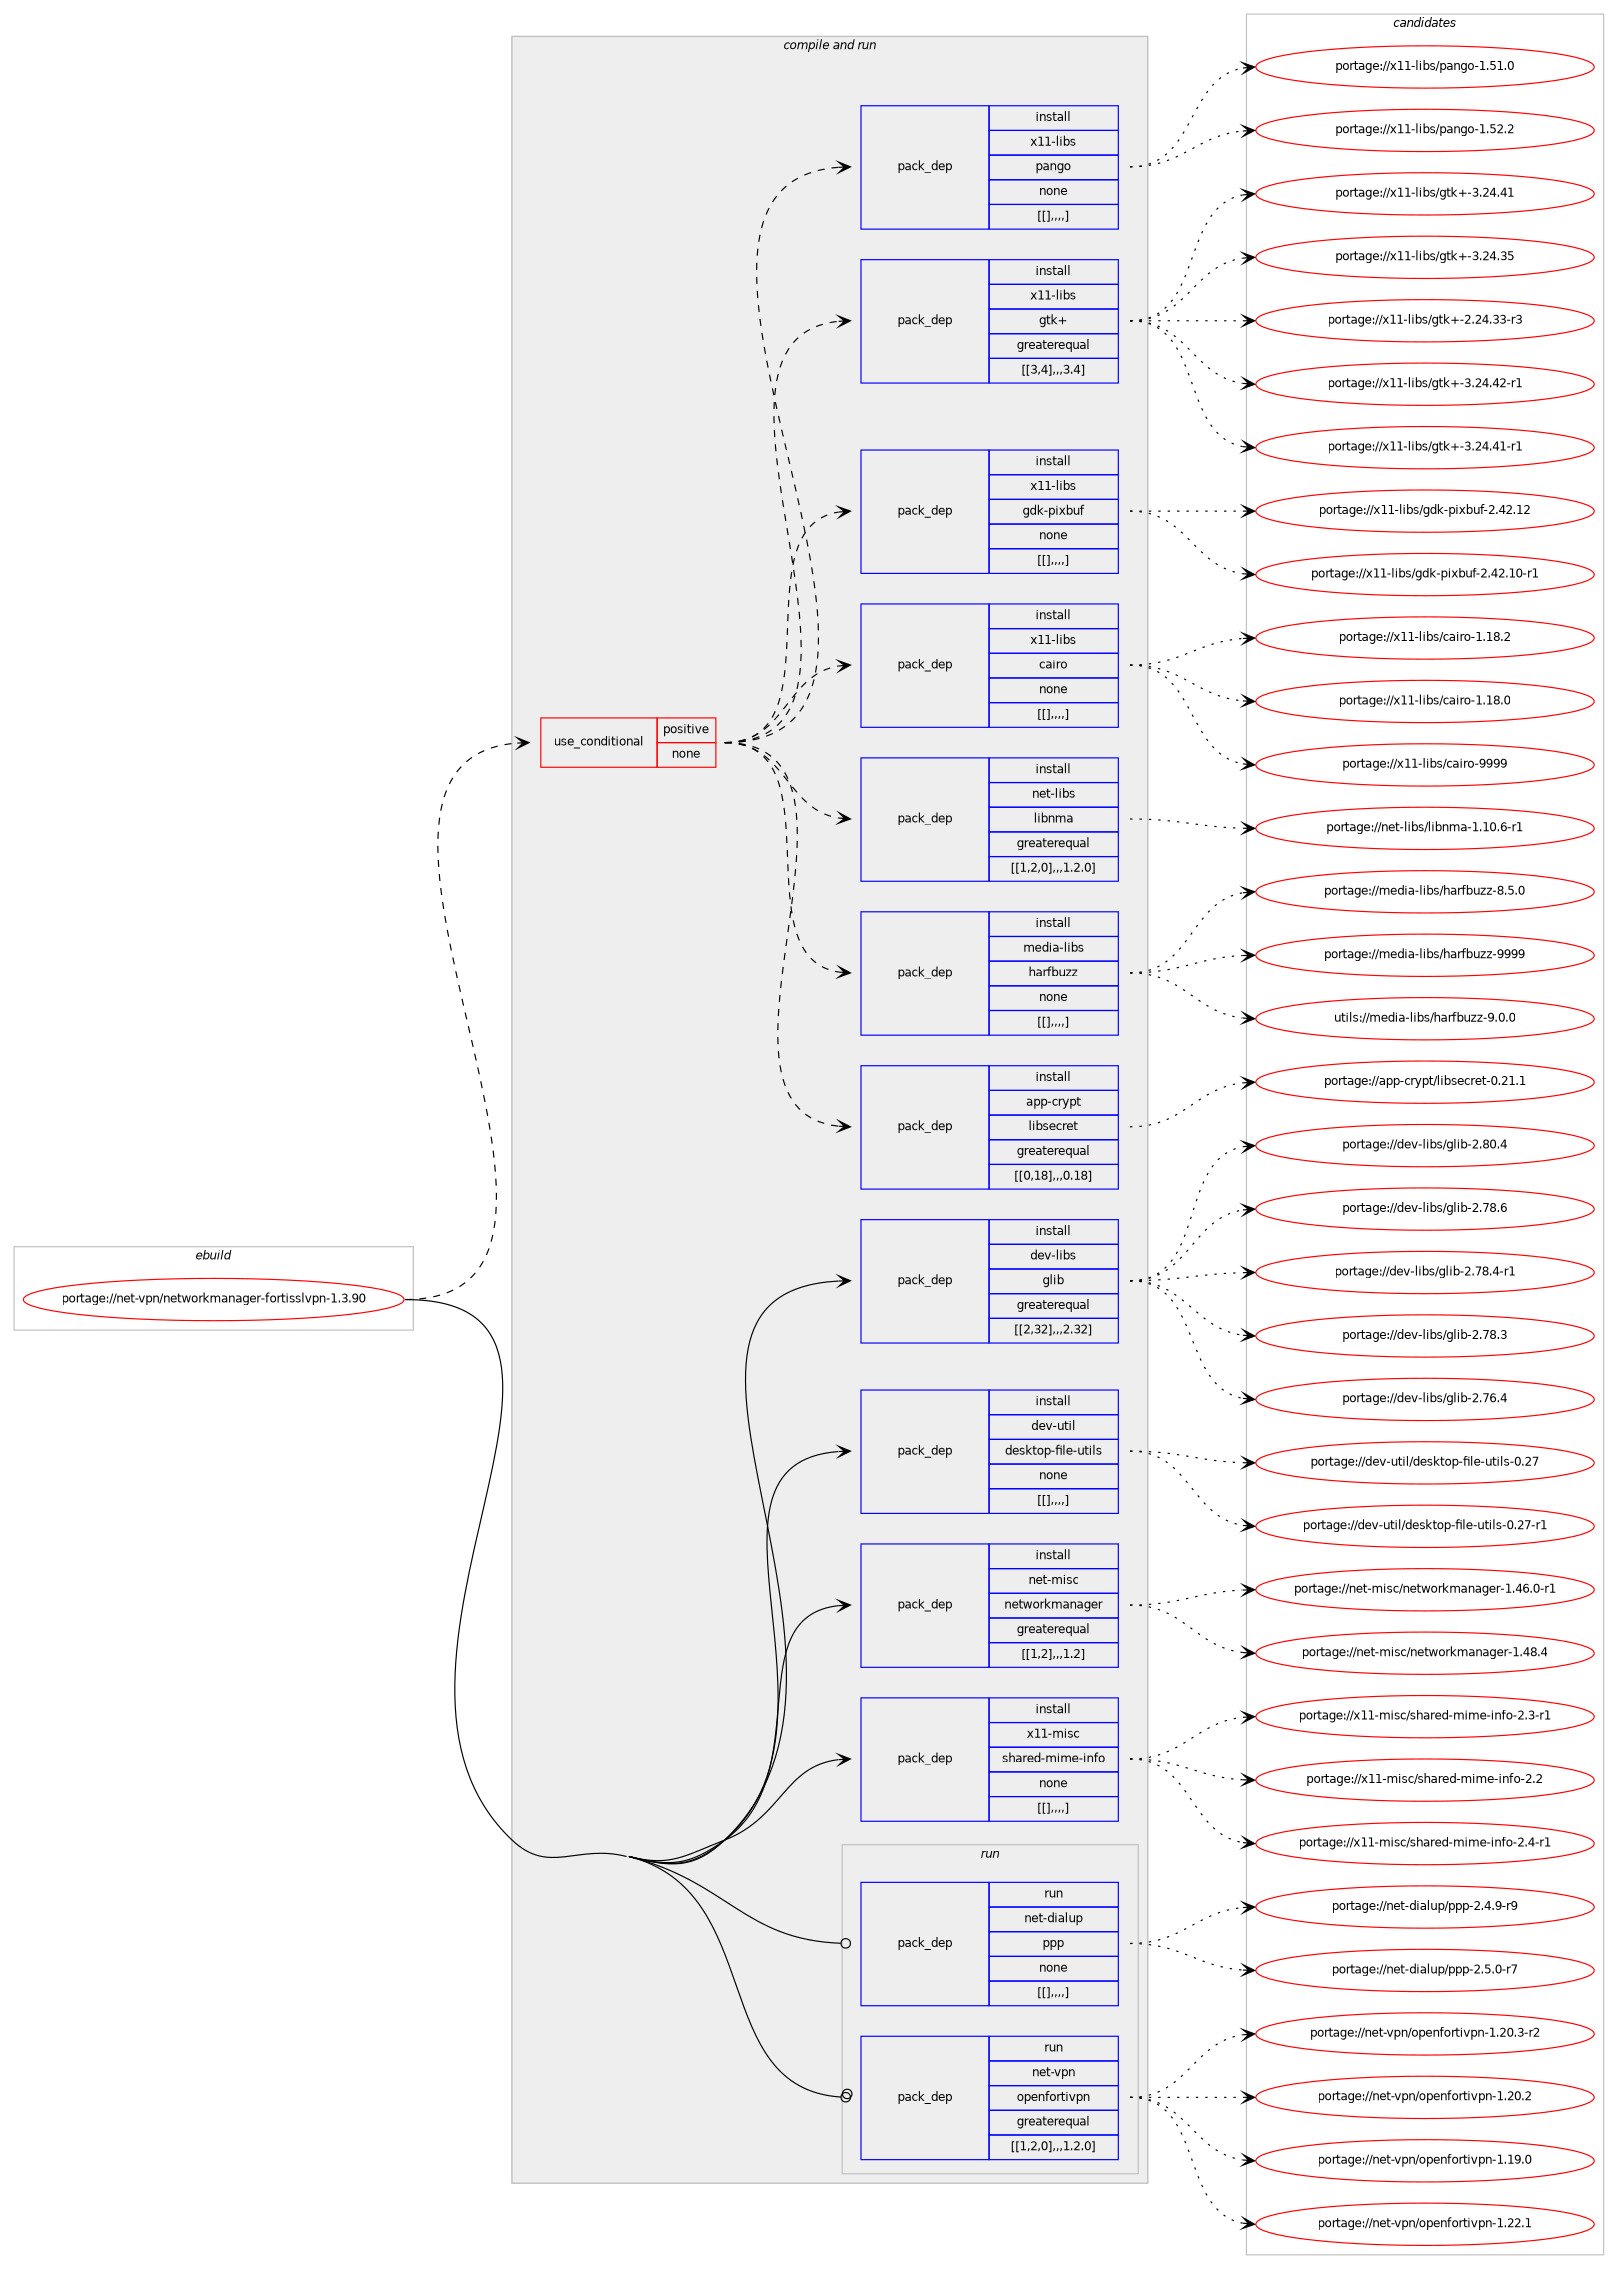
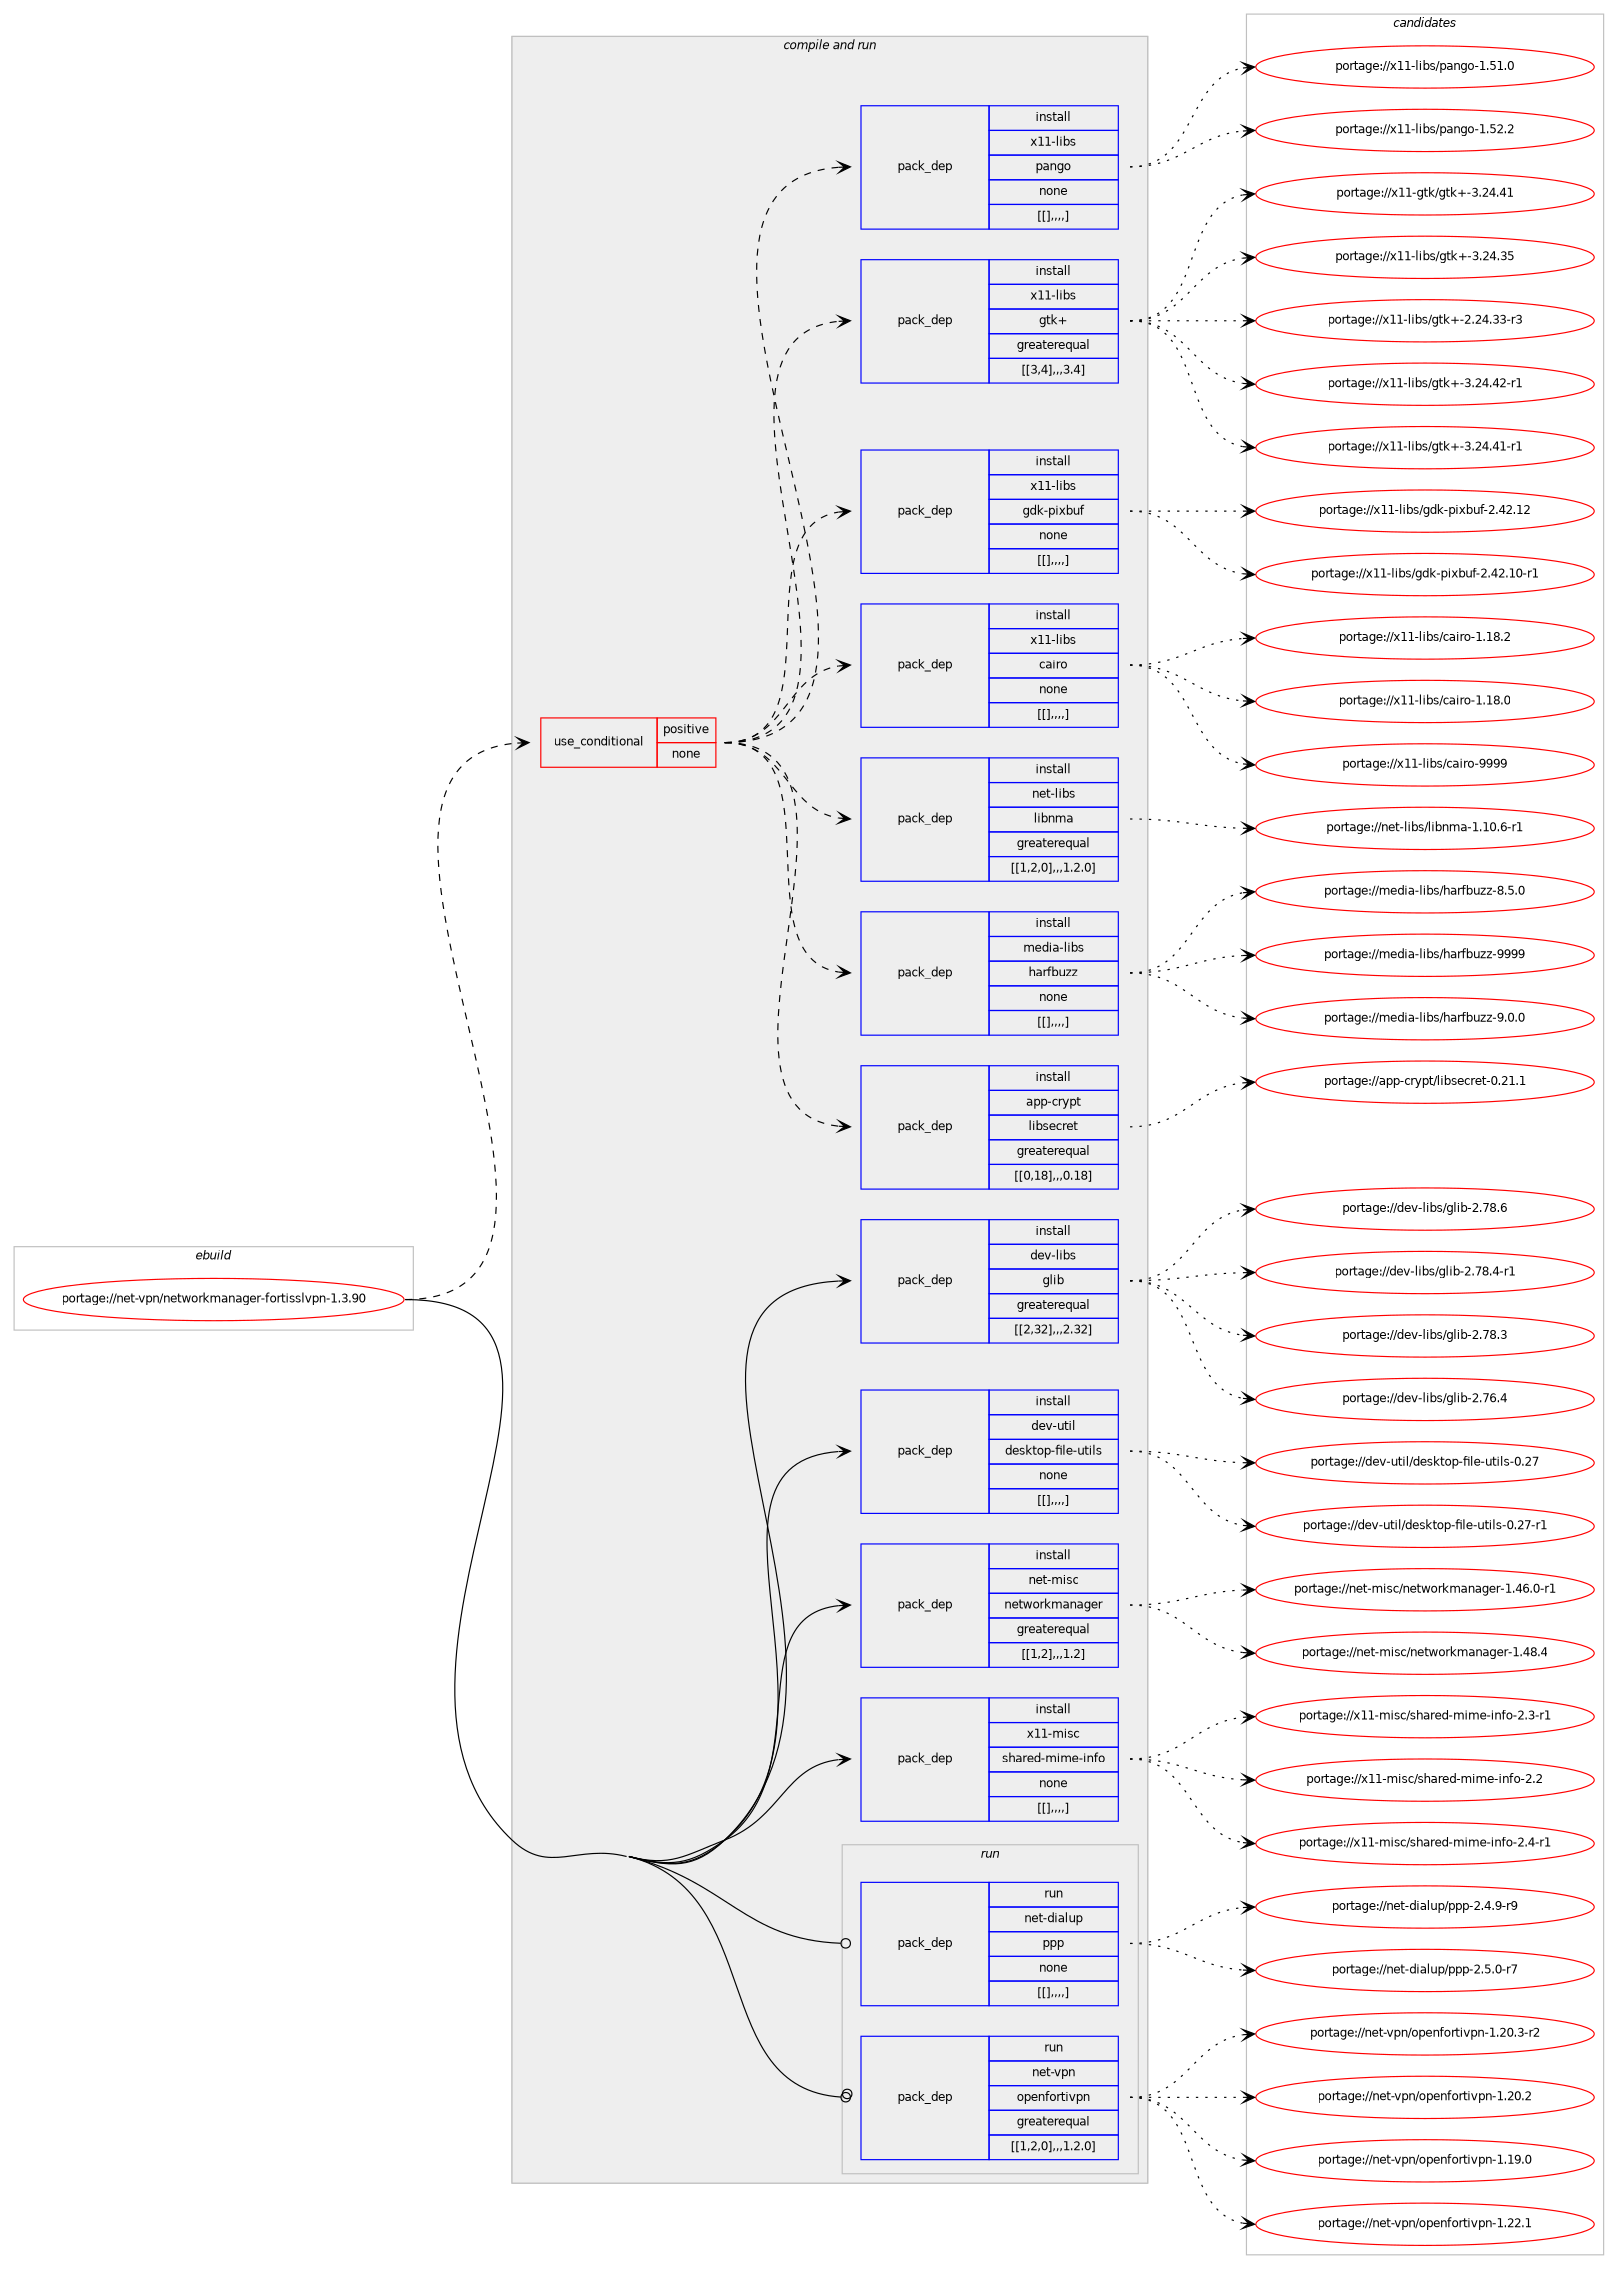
(1425, 194) -> (1425, 194)
(1425, 1019) -> (1425, 1019)
(1425, 1146) -> none
